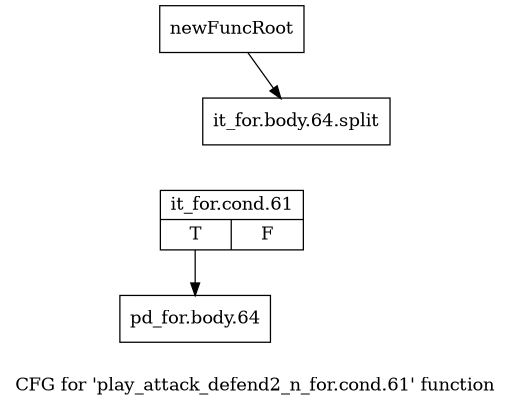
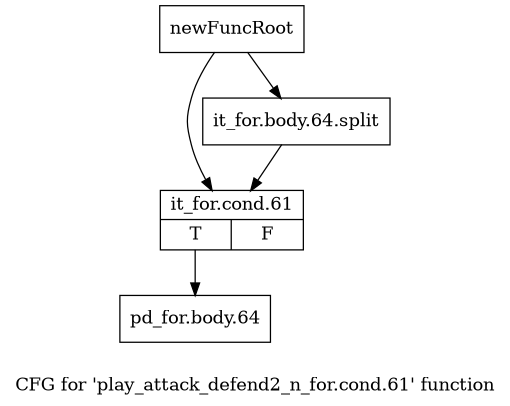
none -> (188, 114)
none -> (270, 162)
